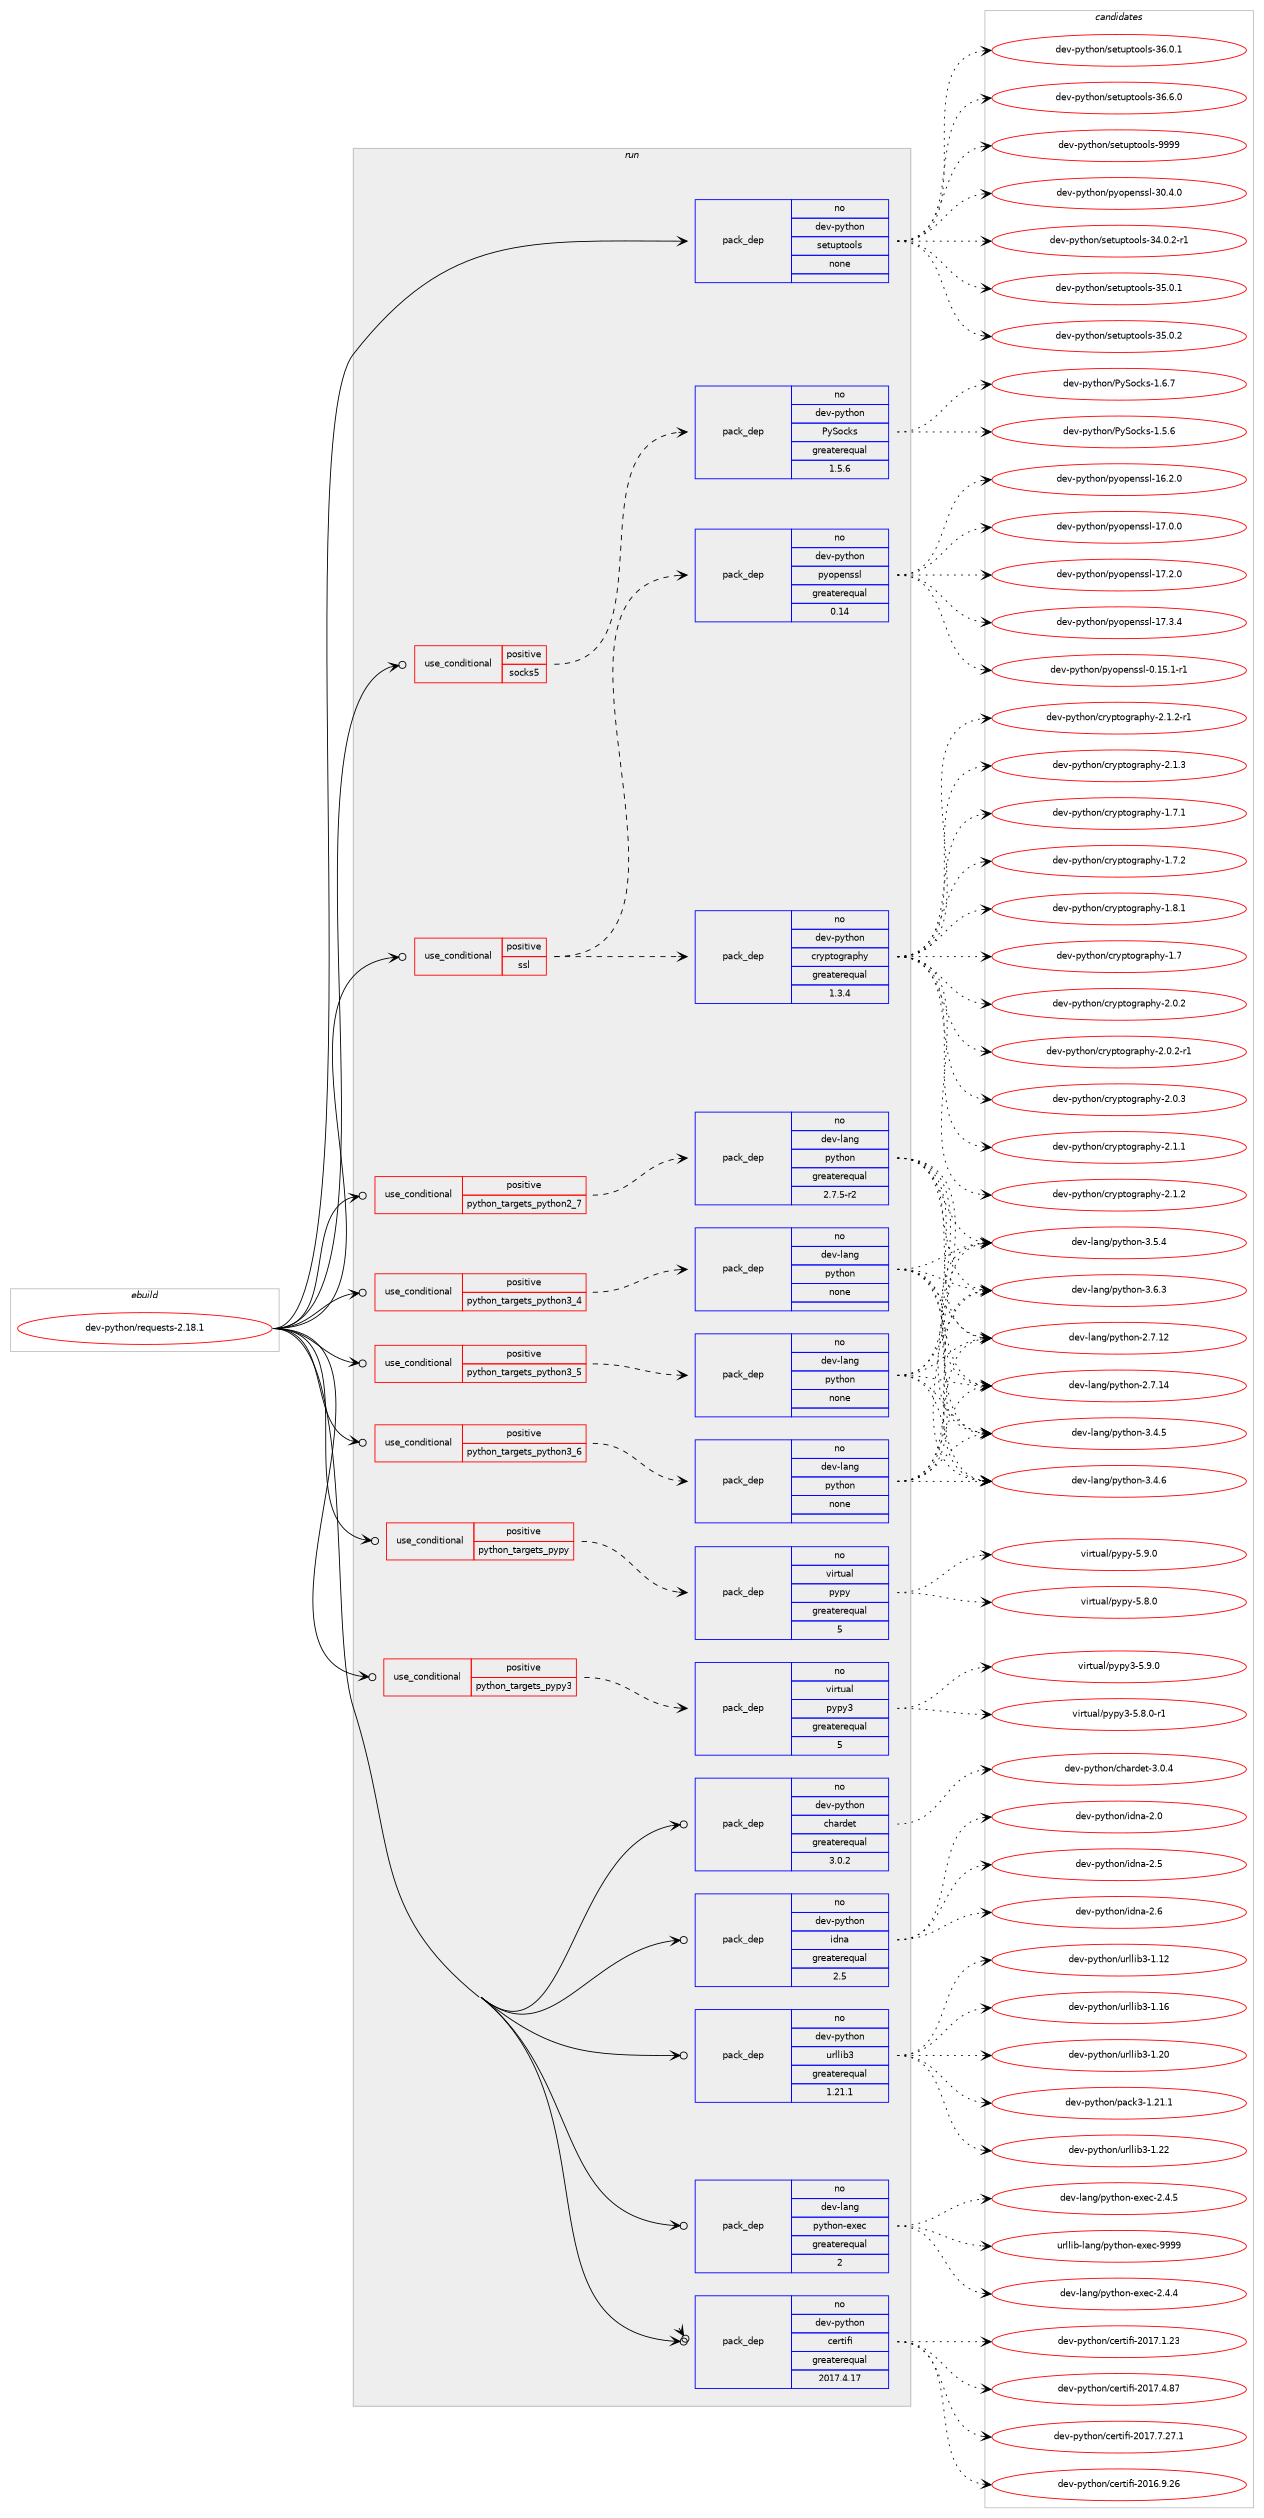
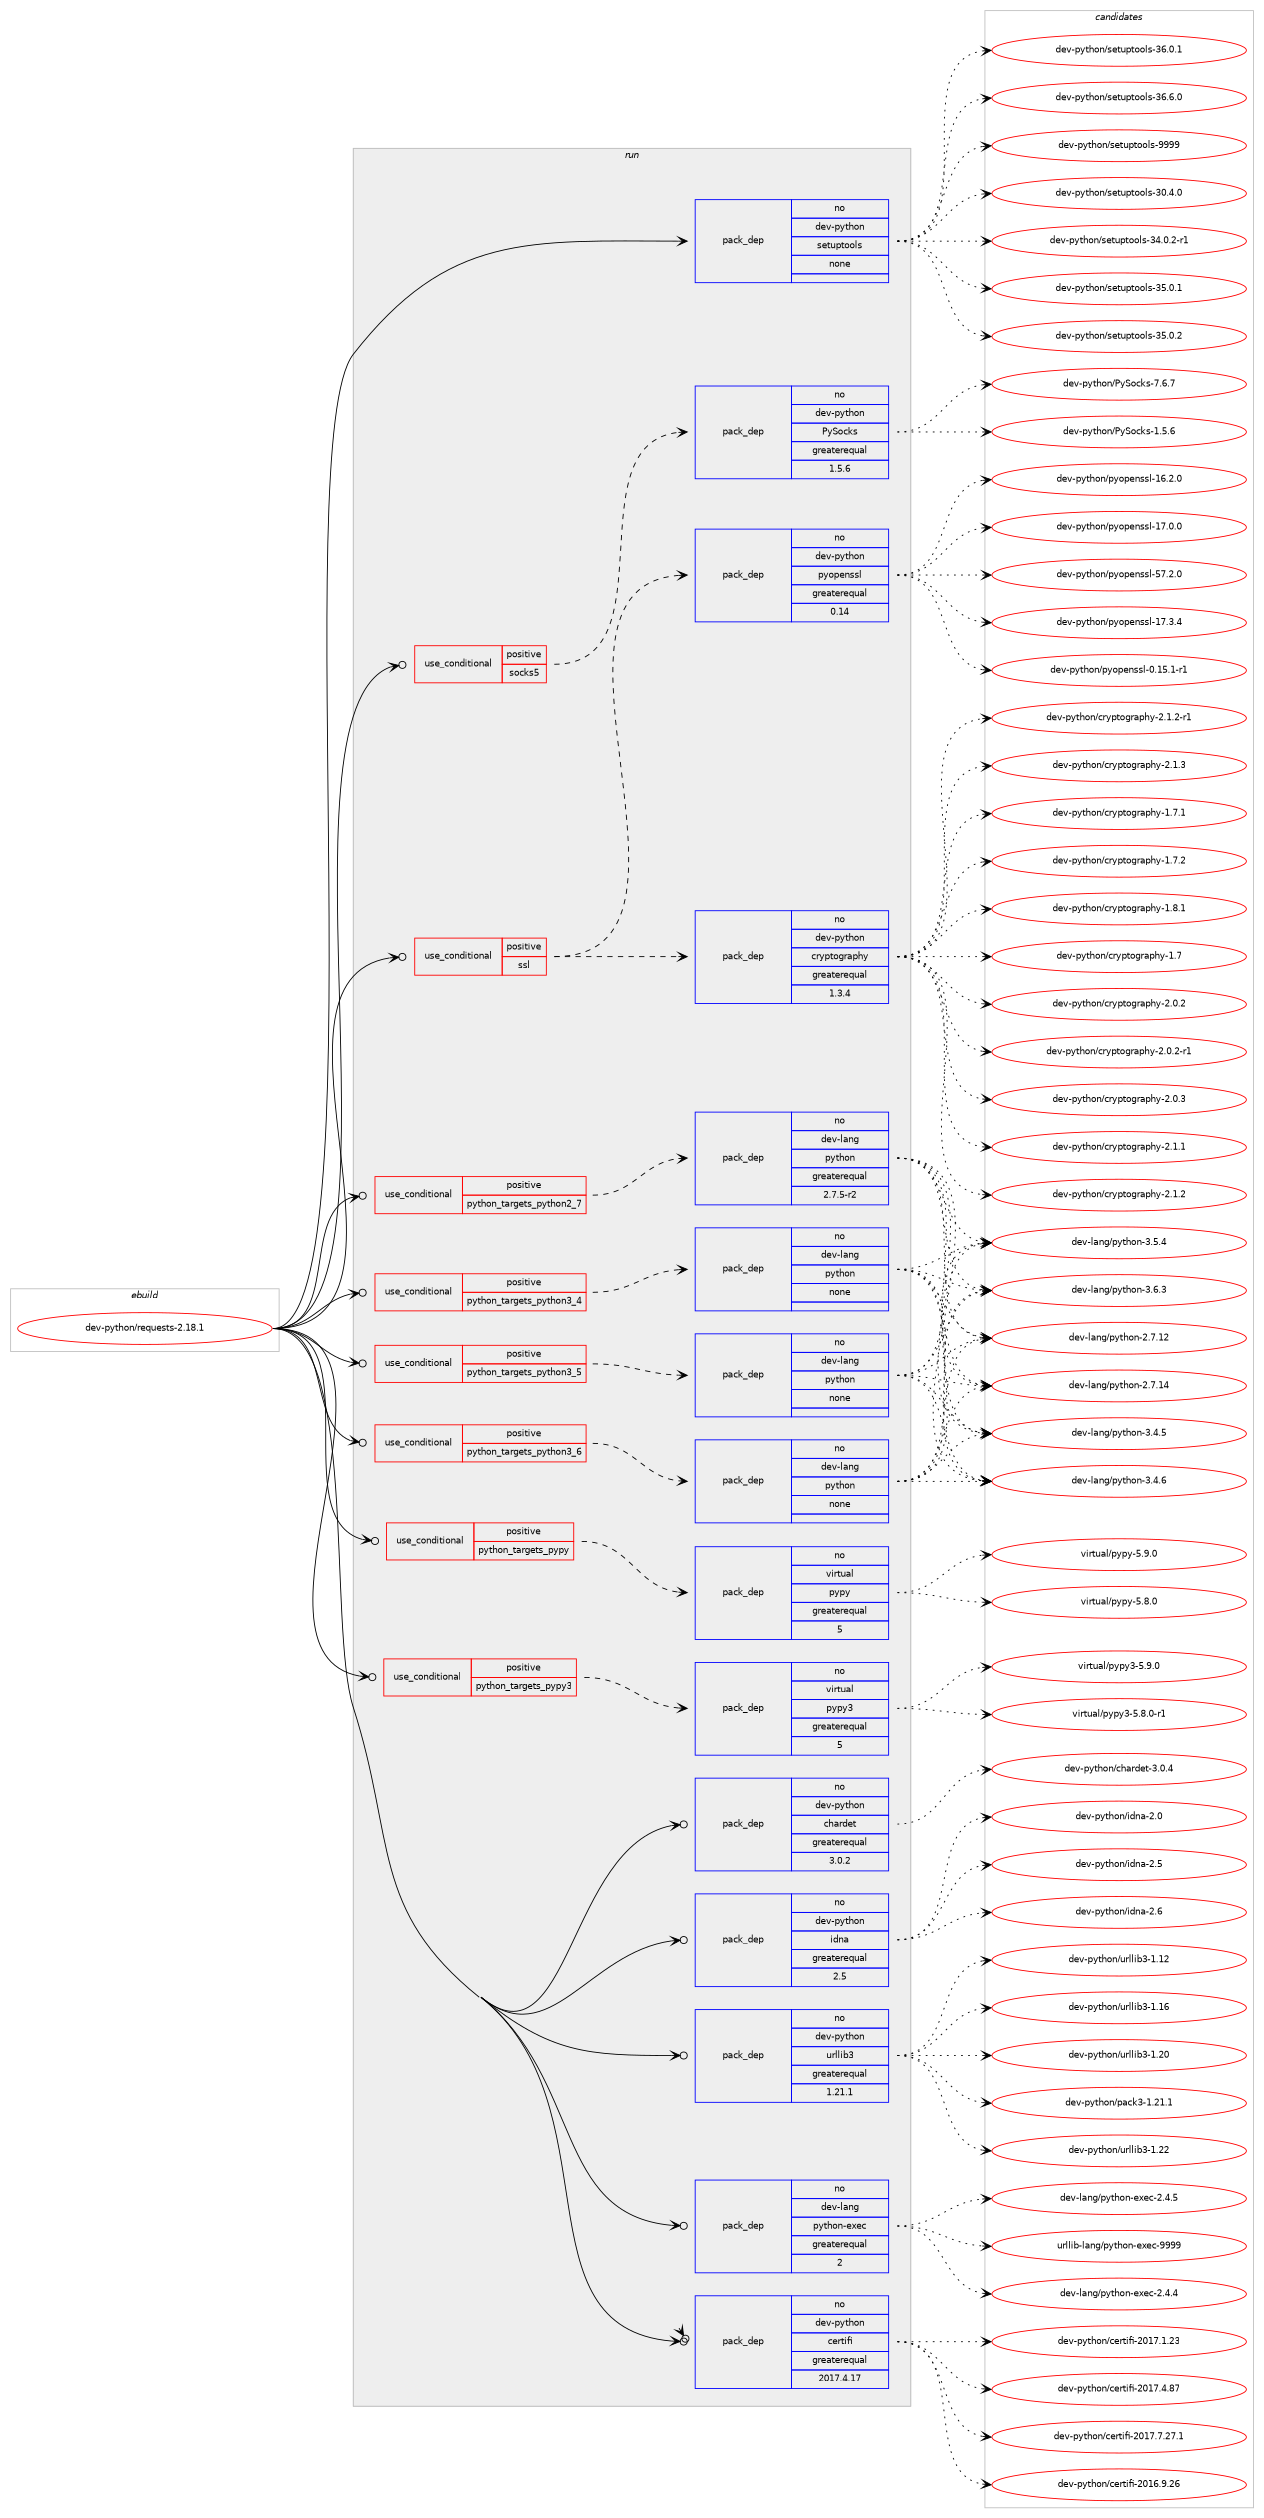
(1119, 193) -> (1119, 193)
(1119, 384) -> (1119, 384)
(1119, 575) -> (1119, 575)
